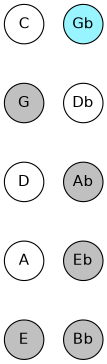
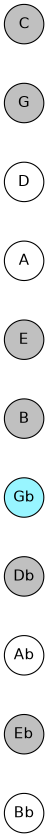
(24, 24) -> (24, 24)
(83, 103) -> (24, 576)
(83, 182) -> (24, 655)
(83, 340) -> (24, 813)
none -> (24, 419)
